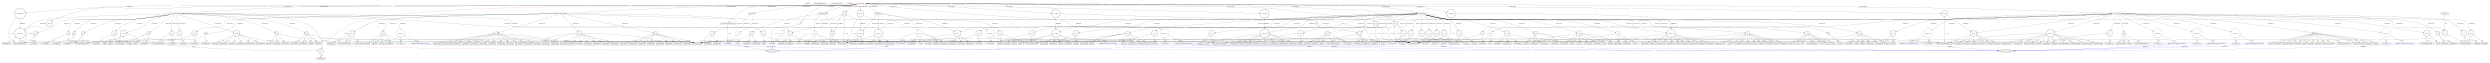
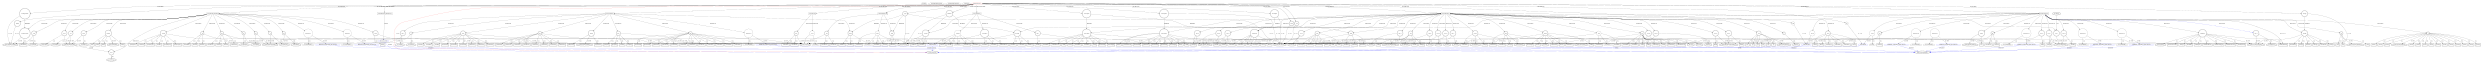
(2021, 15) -> (2227, 21)
(733, 38) -> (806, 38)
